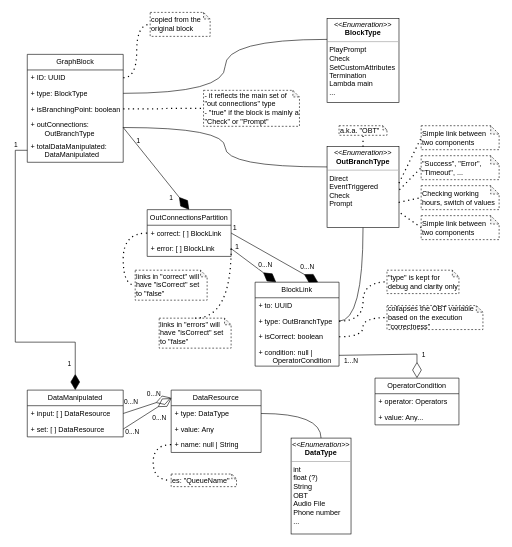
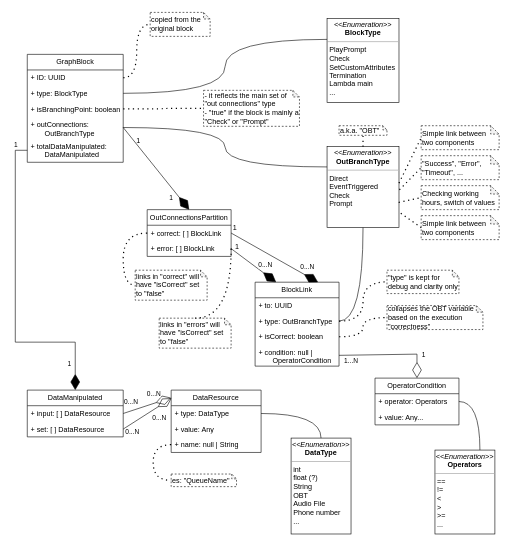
none -> (478, 422)
none -> (465, 492)
